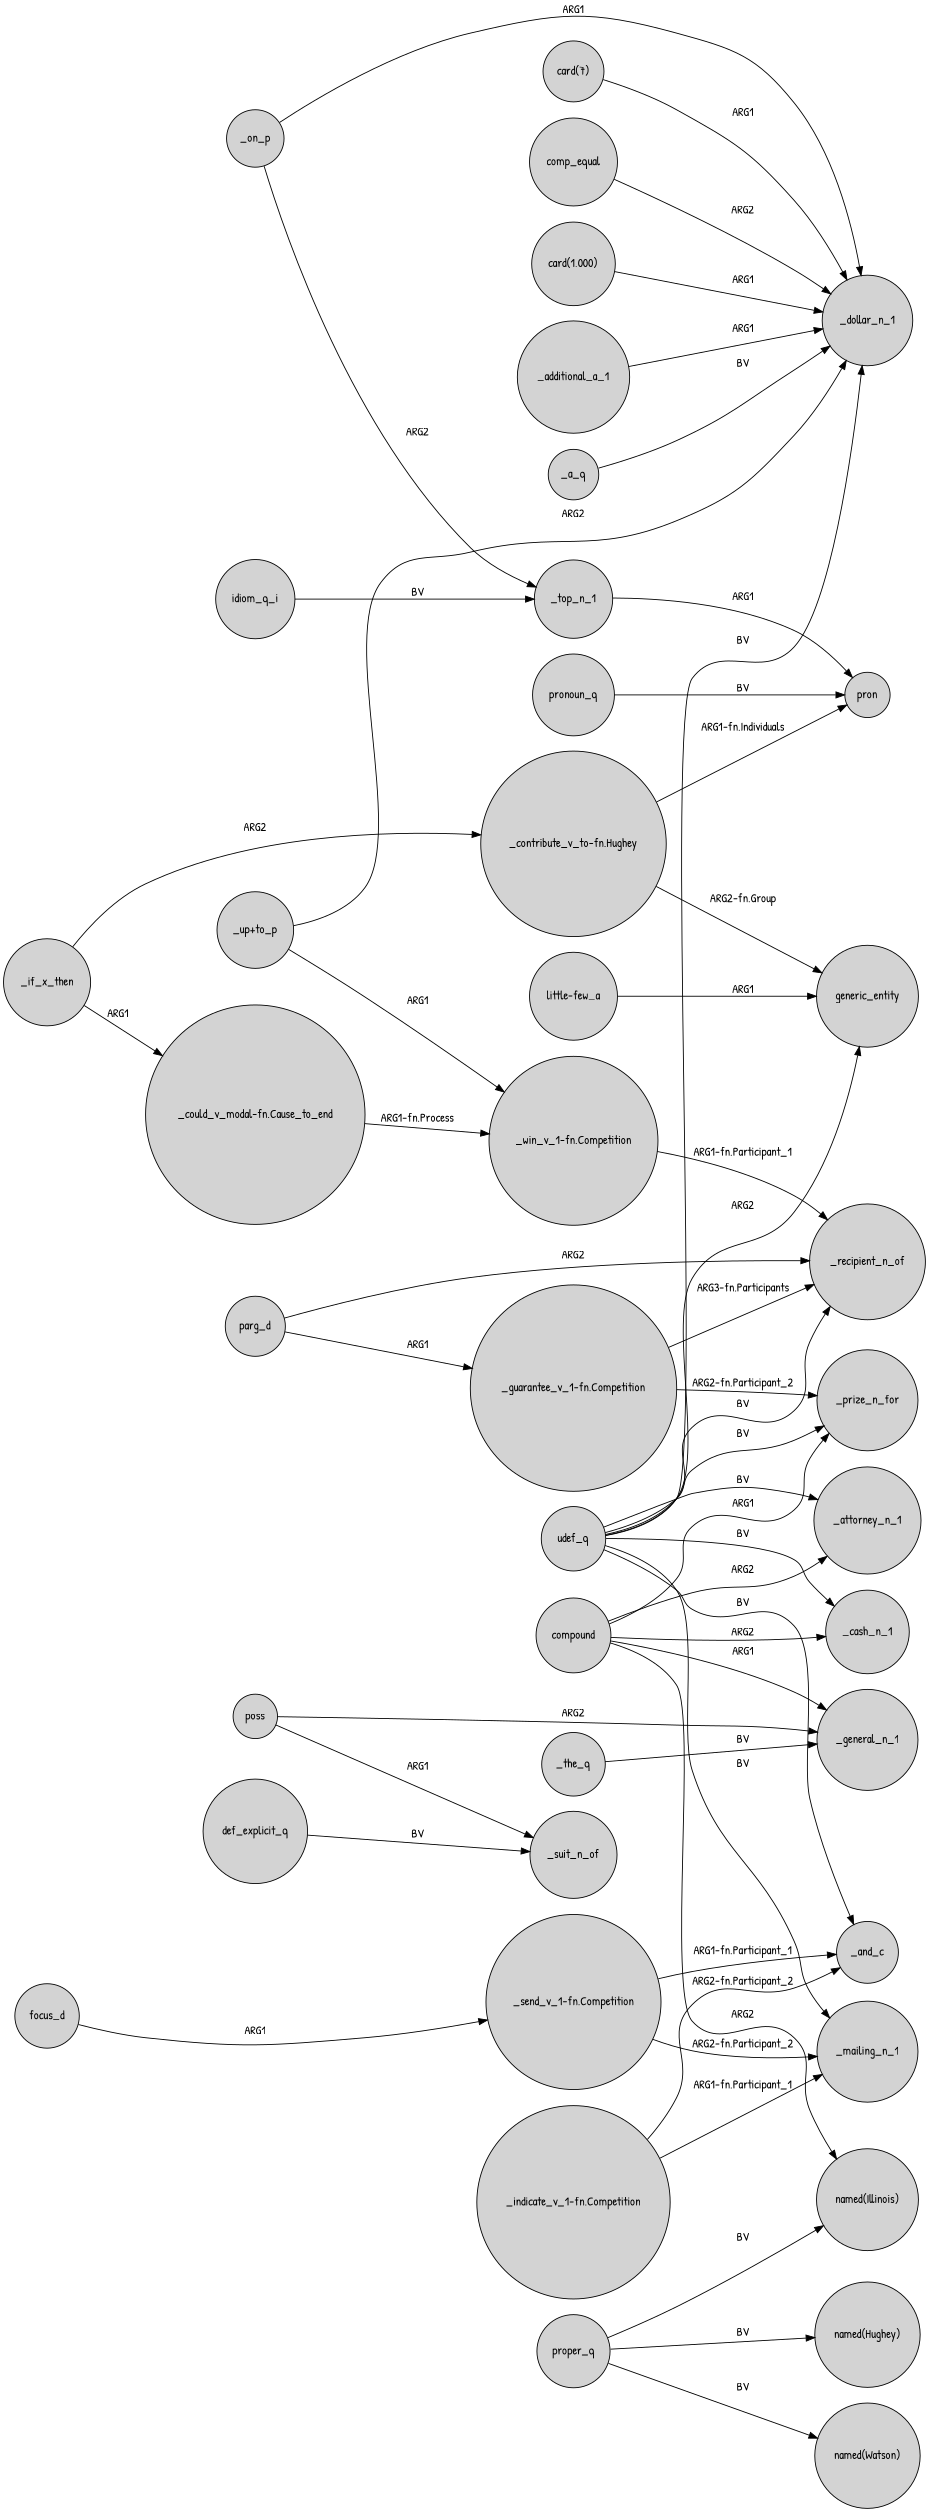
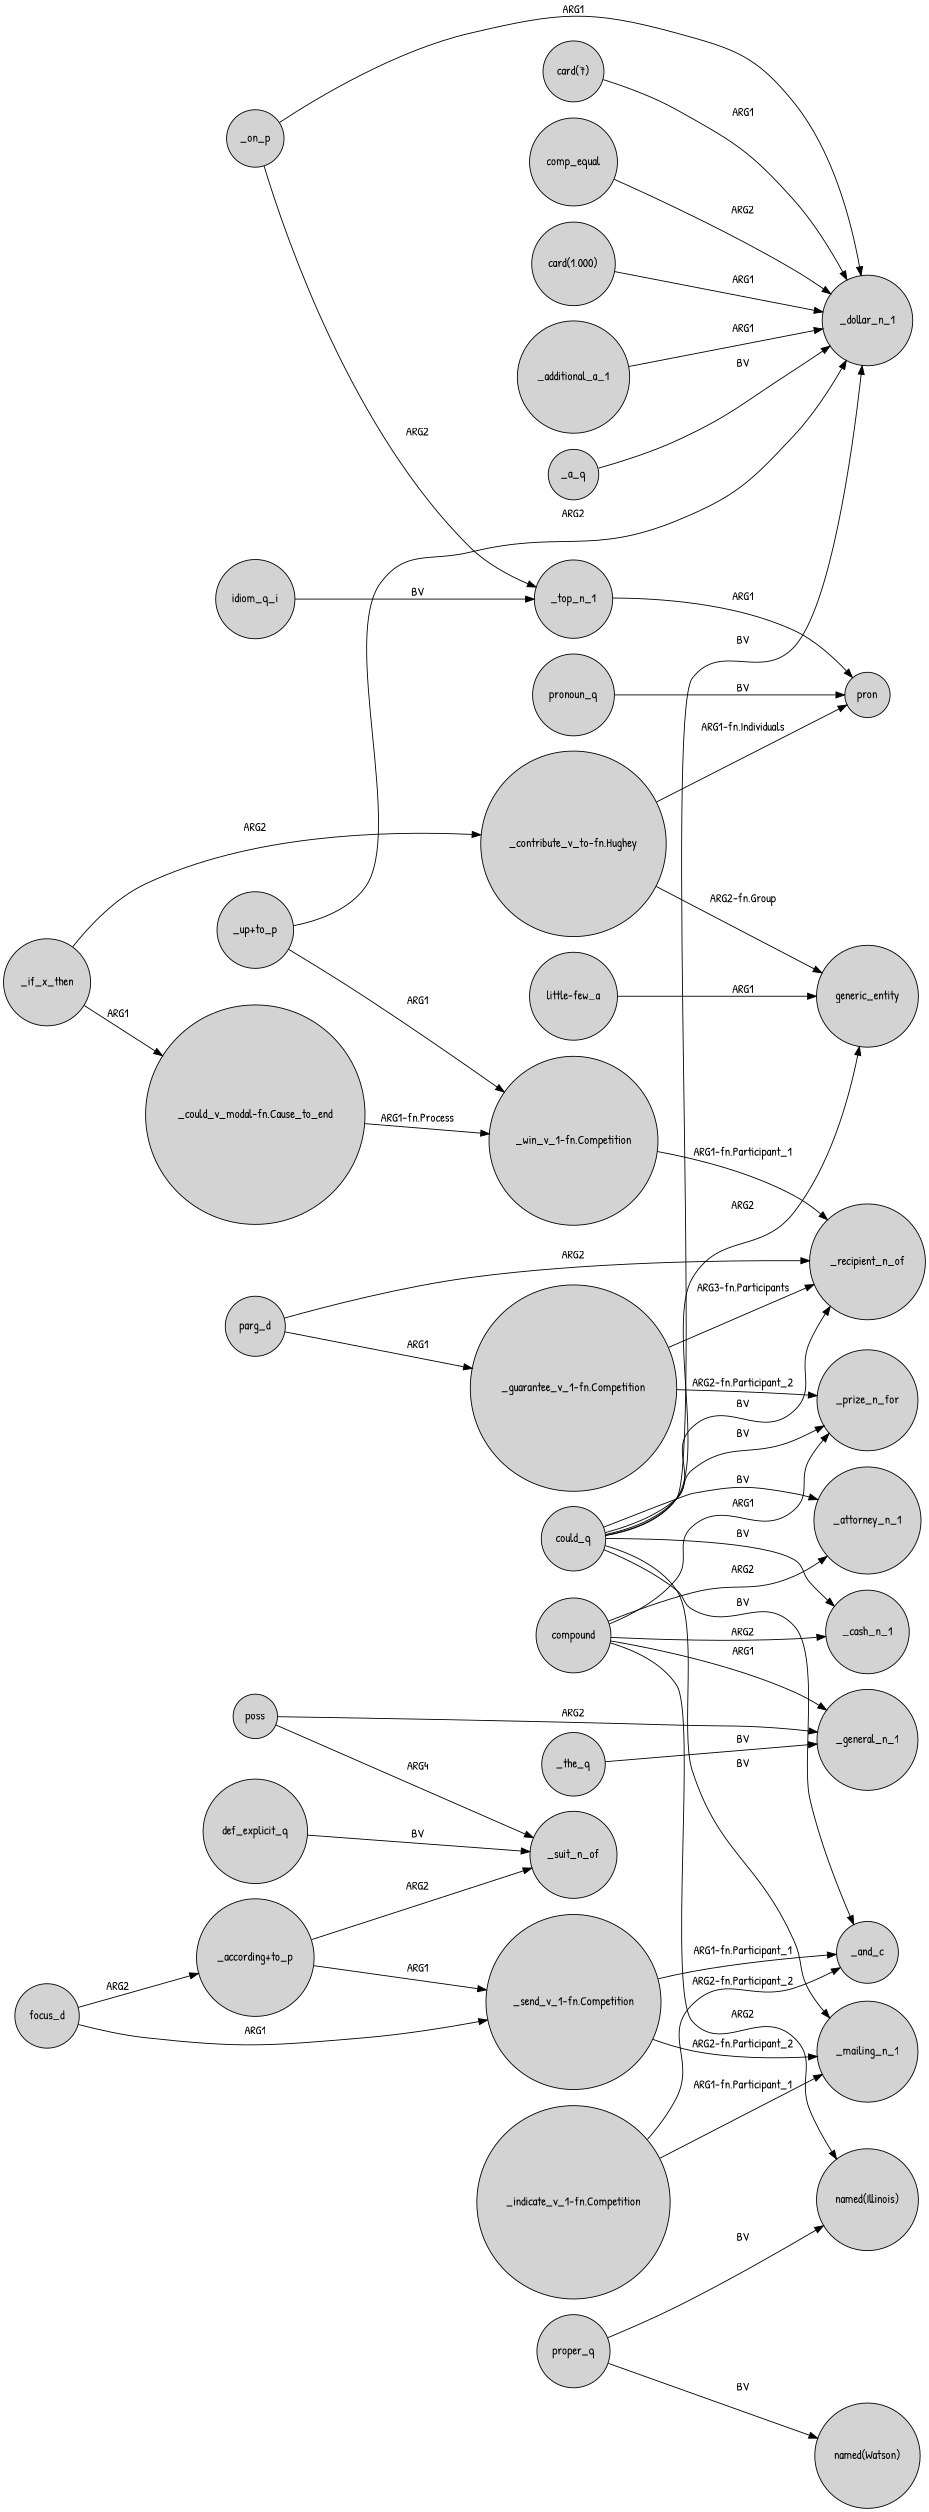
(573, 1539) -> (573, 1539)
(418, 1766) -> (418, 1766)
none -> (255, 1958)
(867, 2335) -> none
